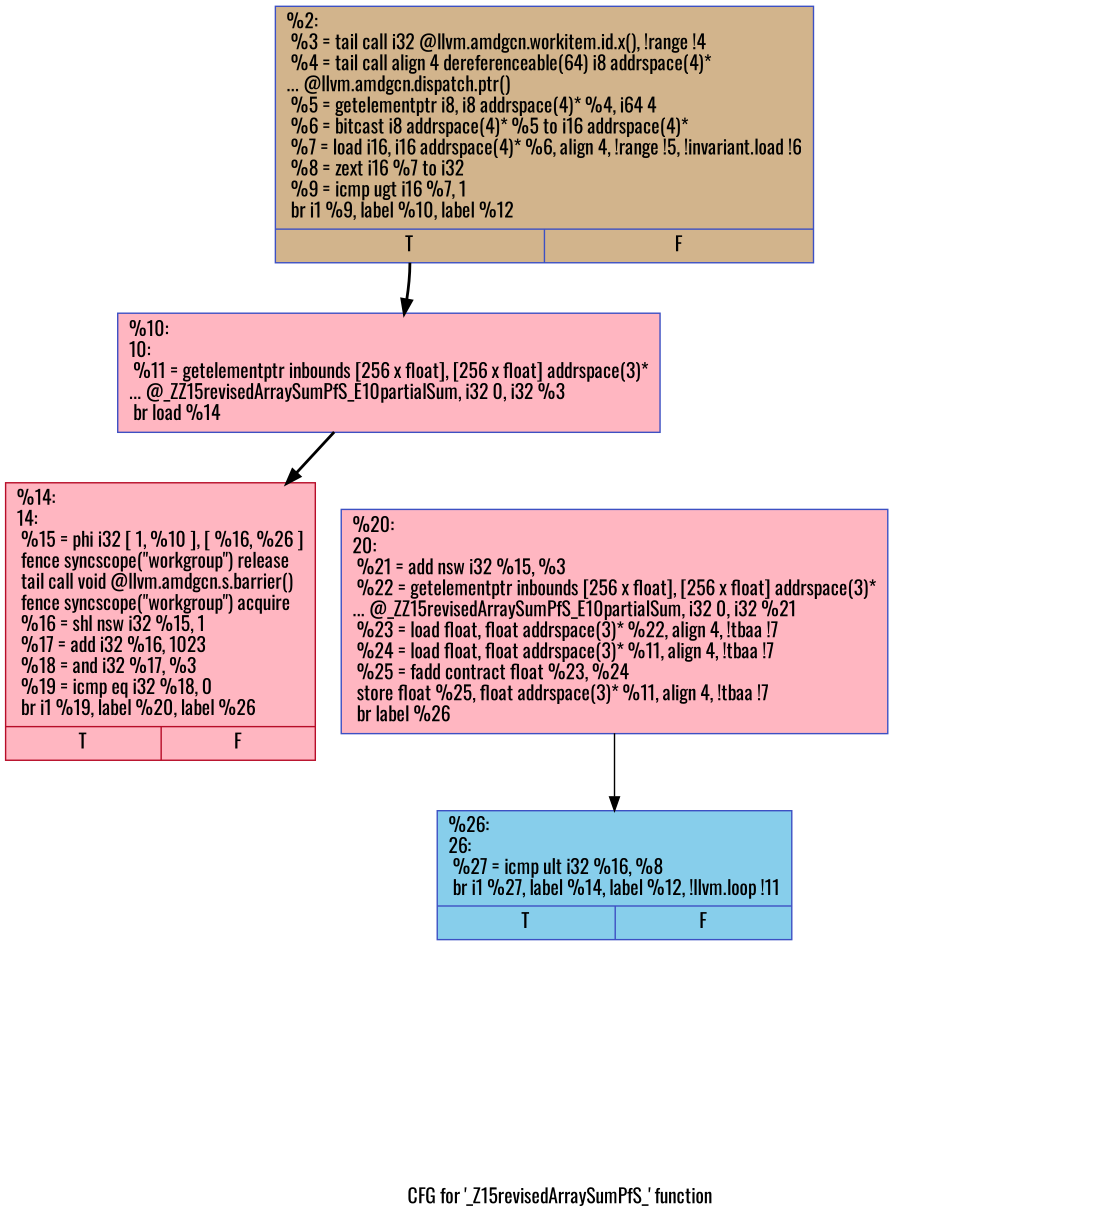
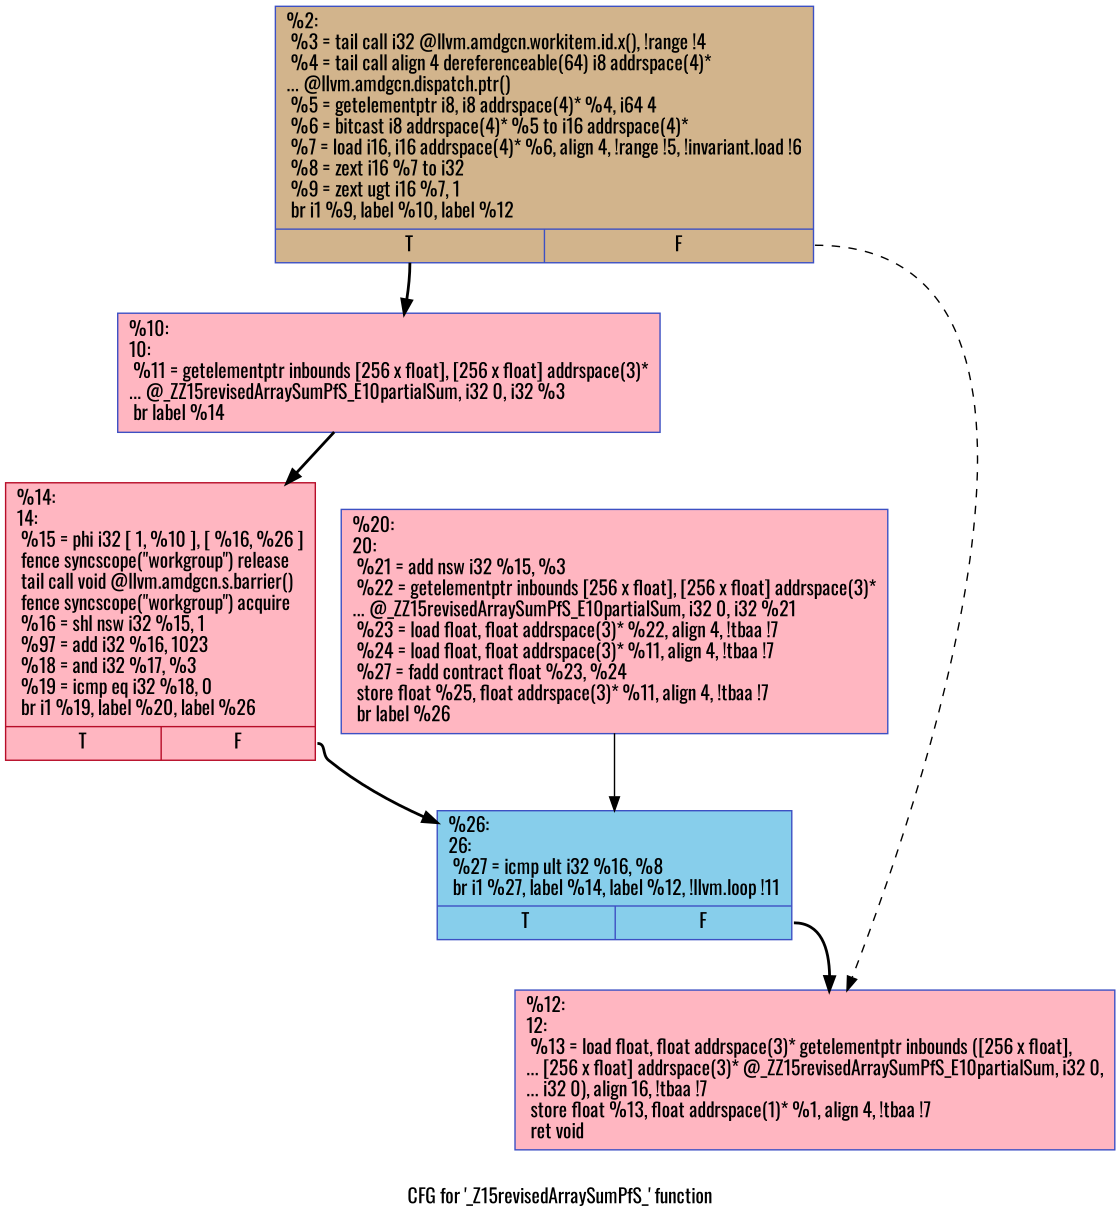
(377, 191) -> (373, 191)
(175, 414) -> (177, 414)
(112, 646) -> (113, 646)
(491, 673) -> (490, 673)
none -> (365, 786)
none -> (815, 1070)
